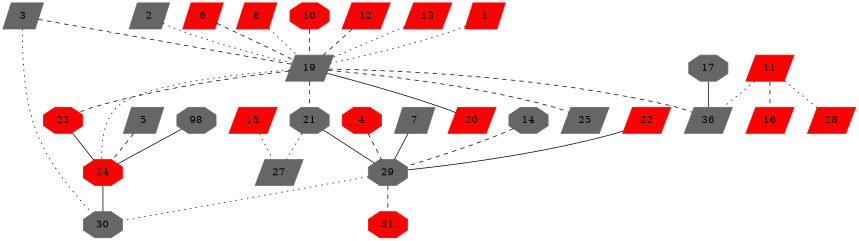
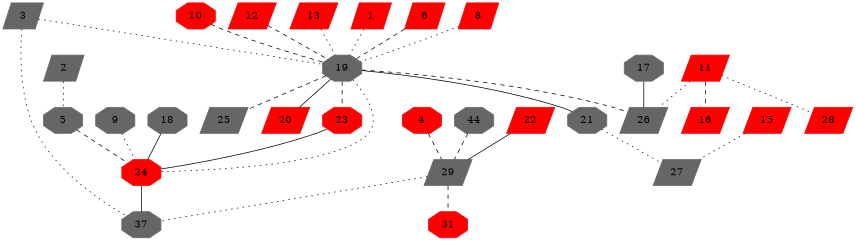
(165, 42) -> (180, 42)
(227, 46) -> (63, 94)
(310, 68) -> (342, 68)
(310, 94) -> (468, 85)
none -> (115, 120)
(144, 120) -> (63, 120)
(196, 120) -> (167, 120)
(415, 120) -> none
(529, 120) -> (474, 120)
(708, 120) -> (644, 120)
(349, 146) -> none
(388, 173) -> (448, 173)
(103, 225) -> (141, 225)
